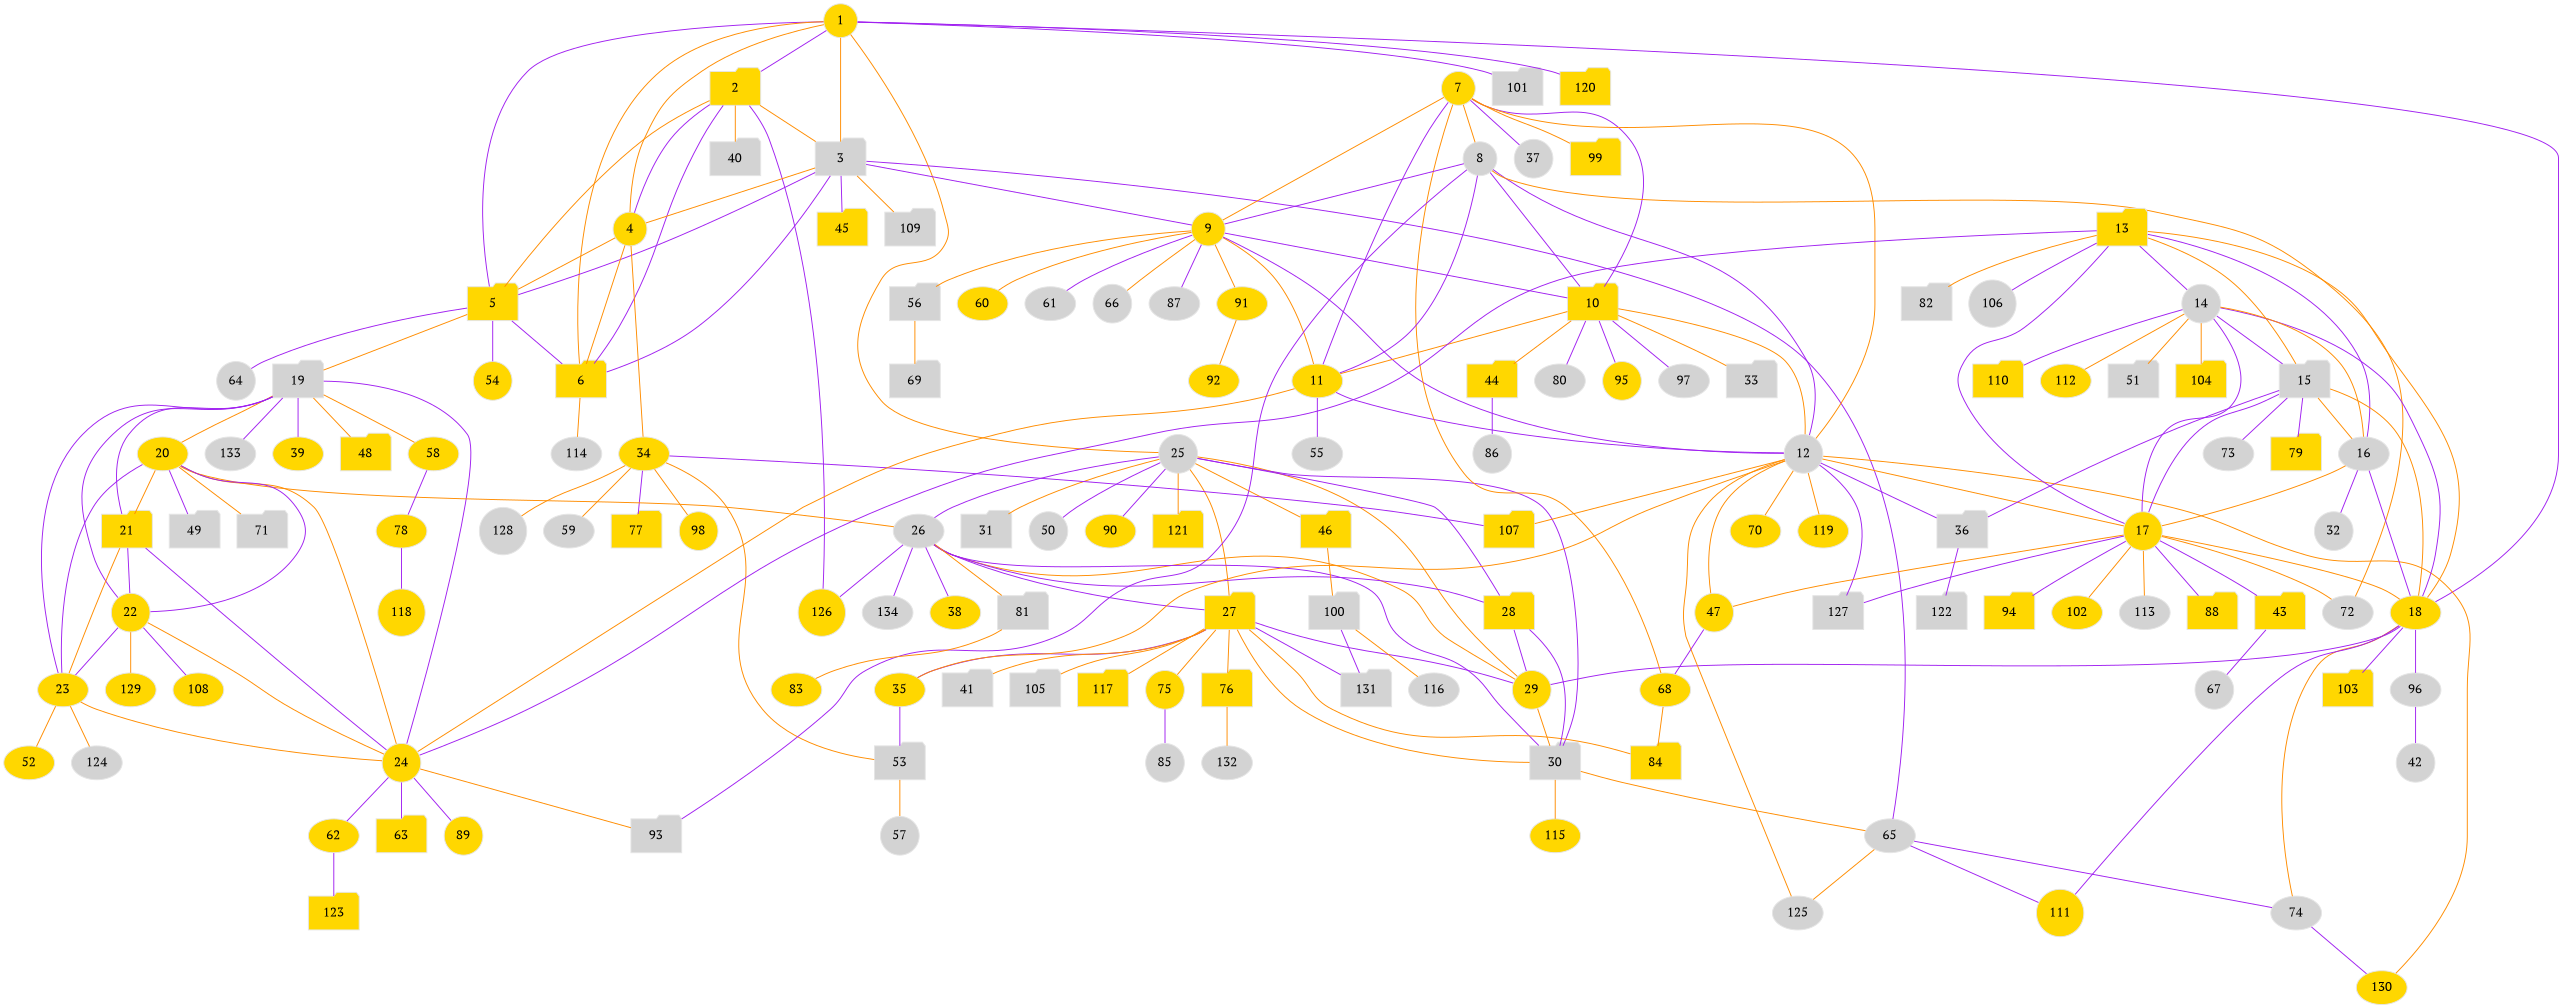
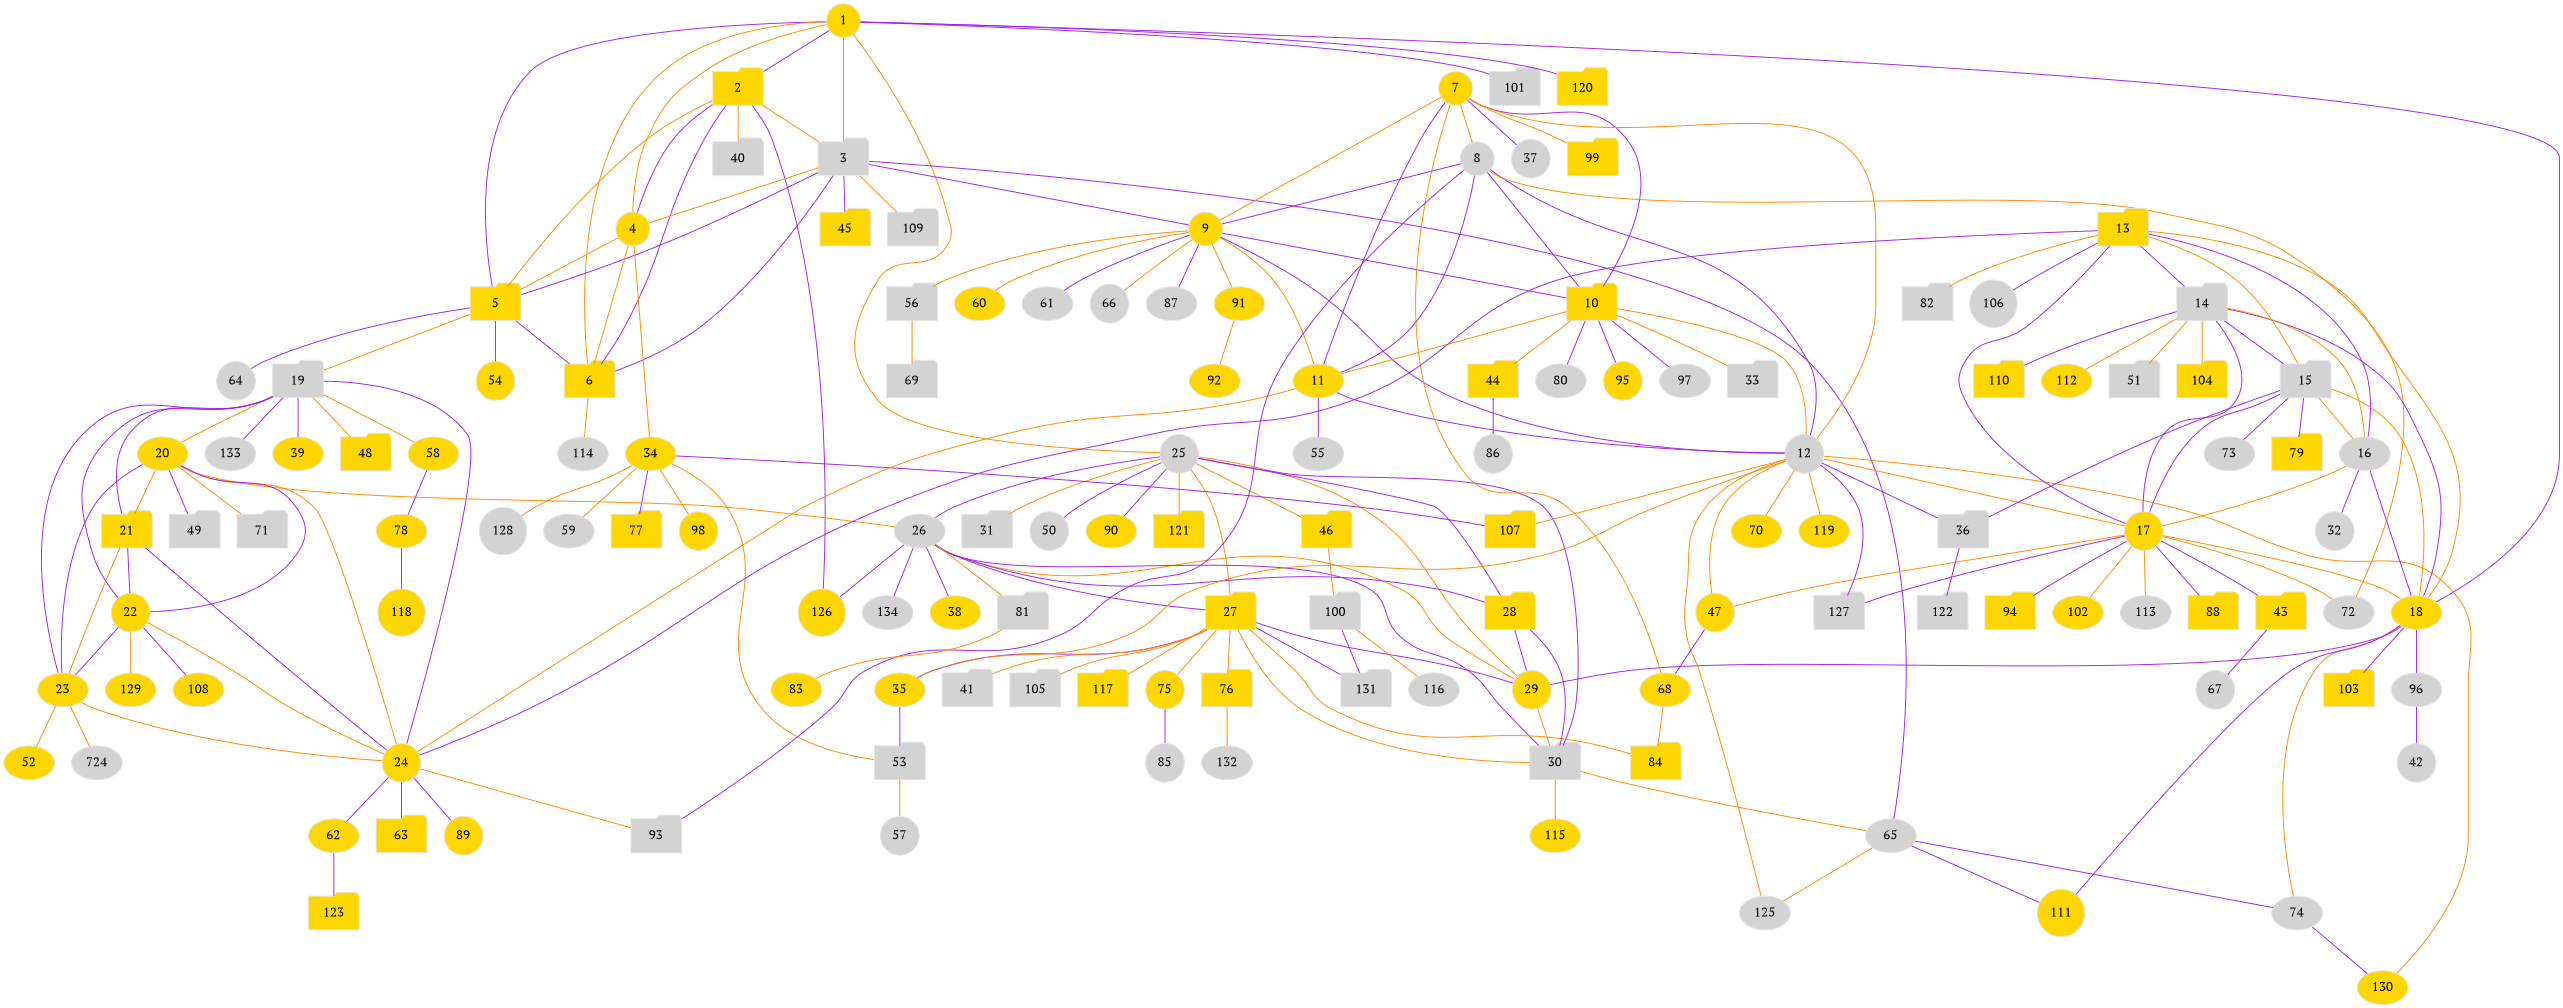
(2201, 304) -> (2202, 304)
(97, 763) -> (97, 763)
